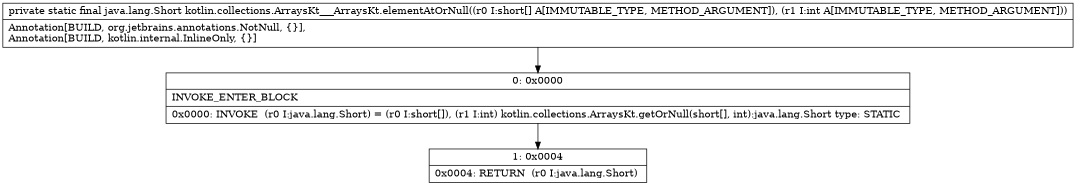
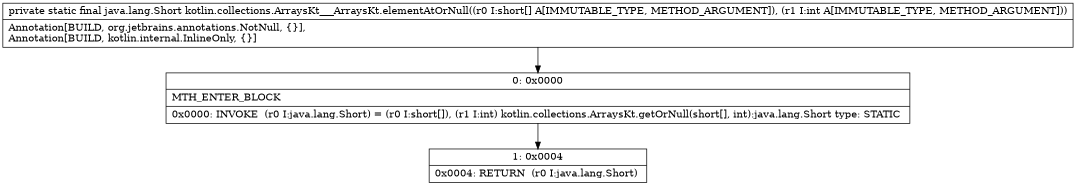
(235, 97) -> (226, 97)
